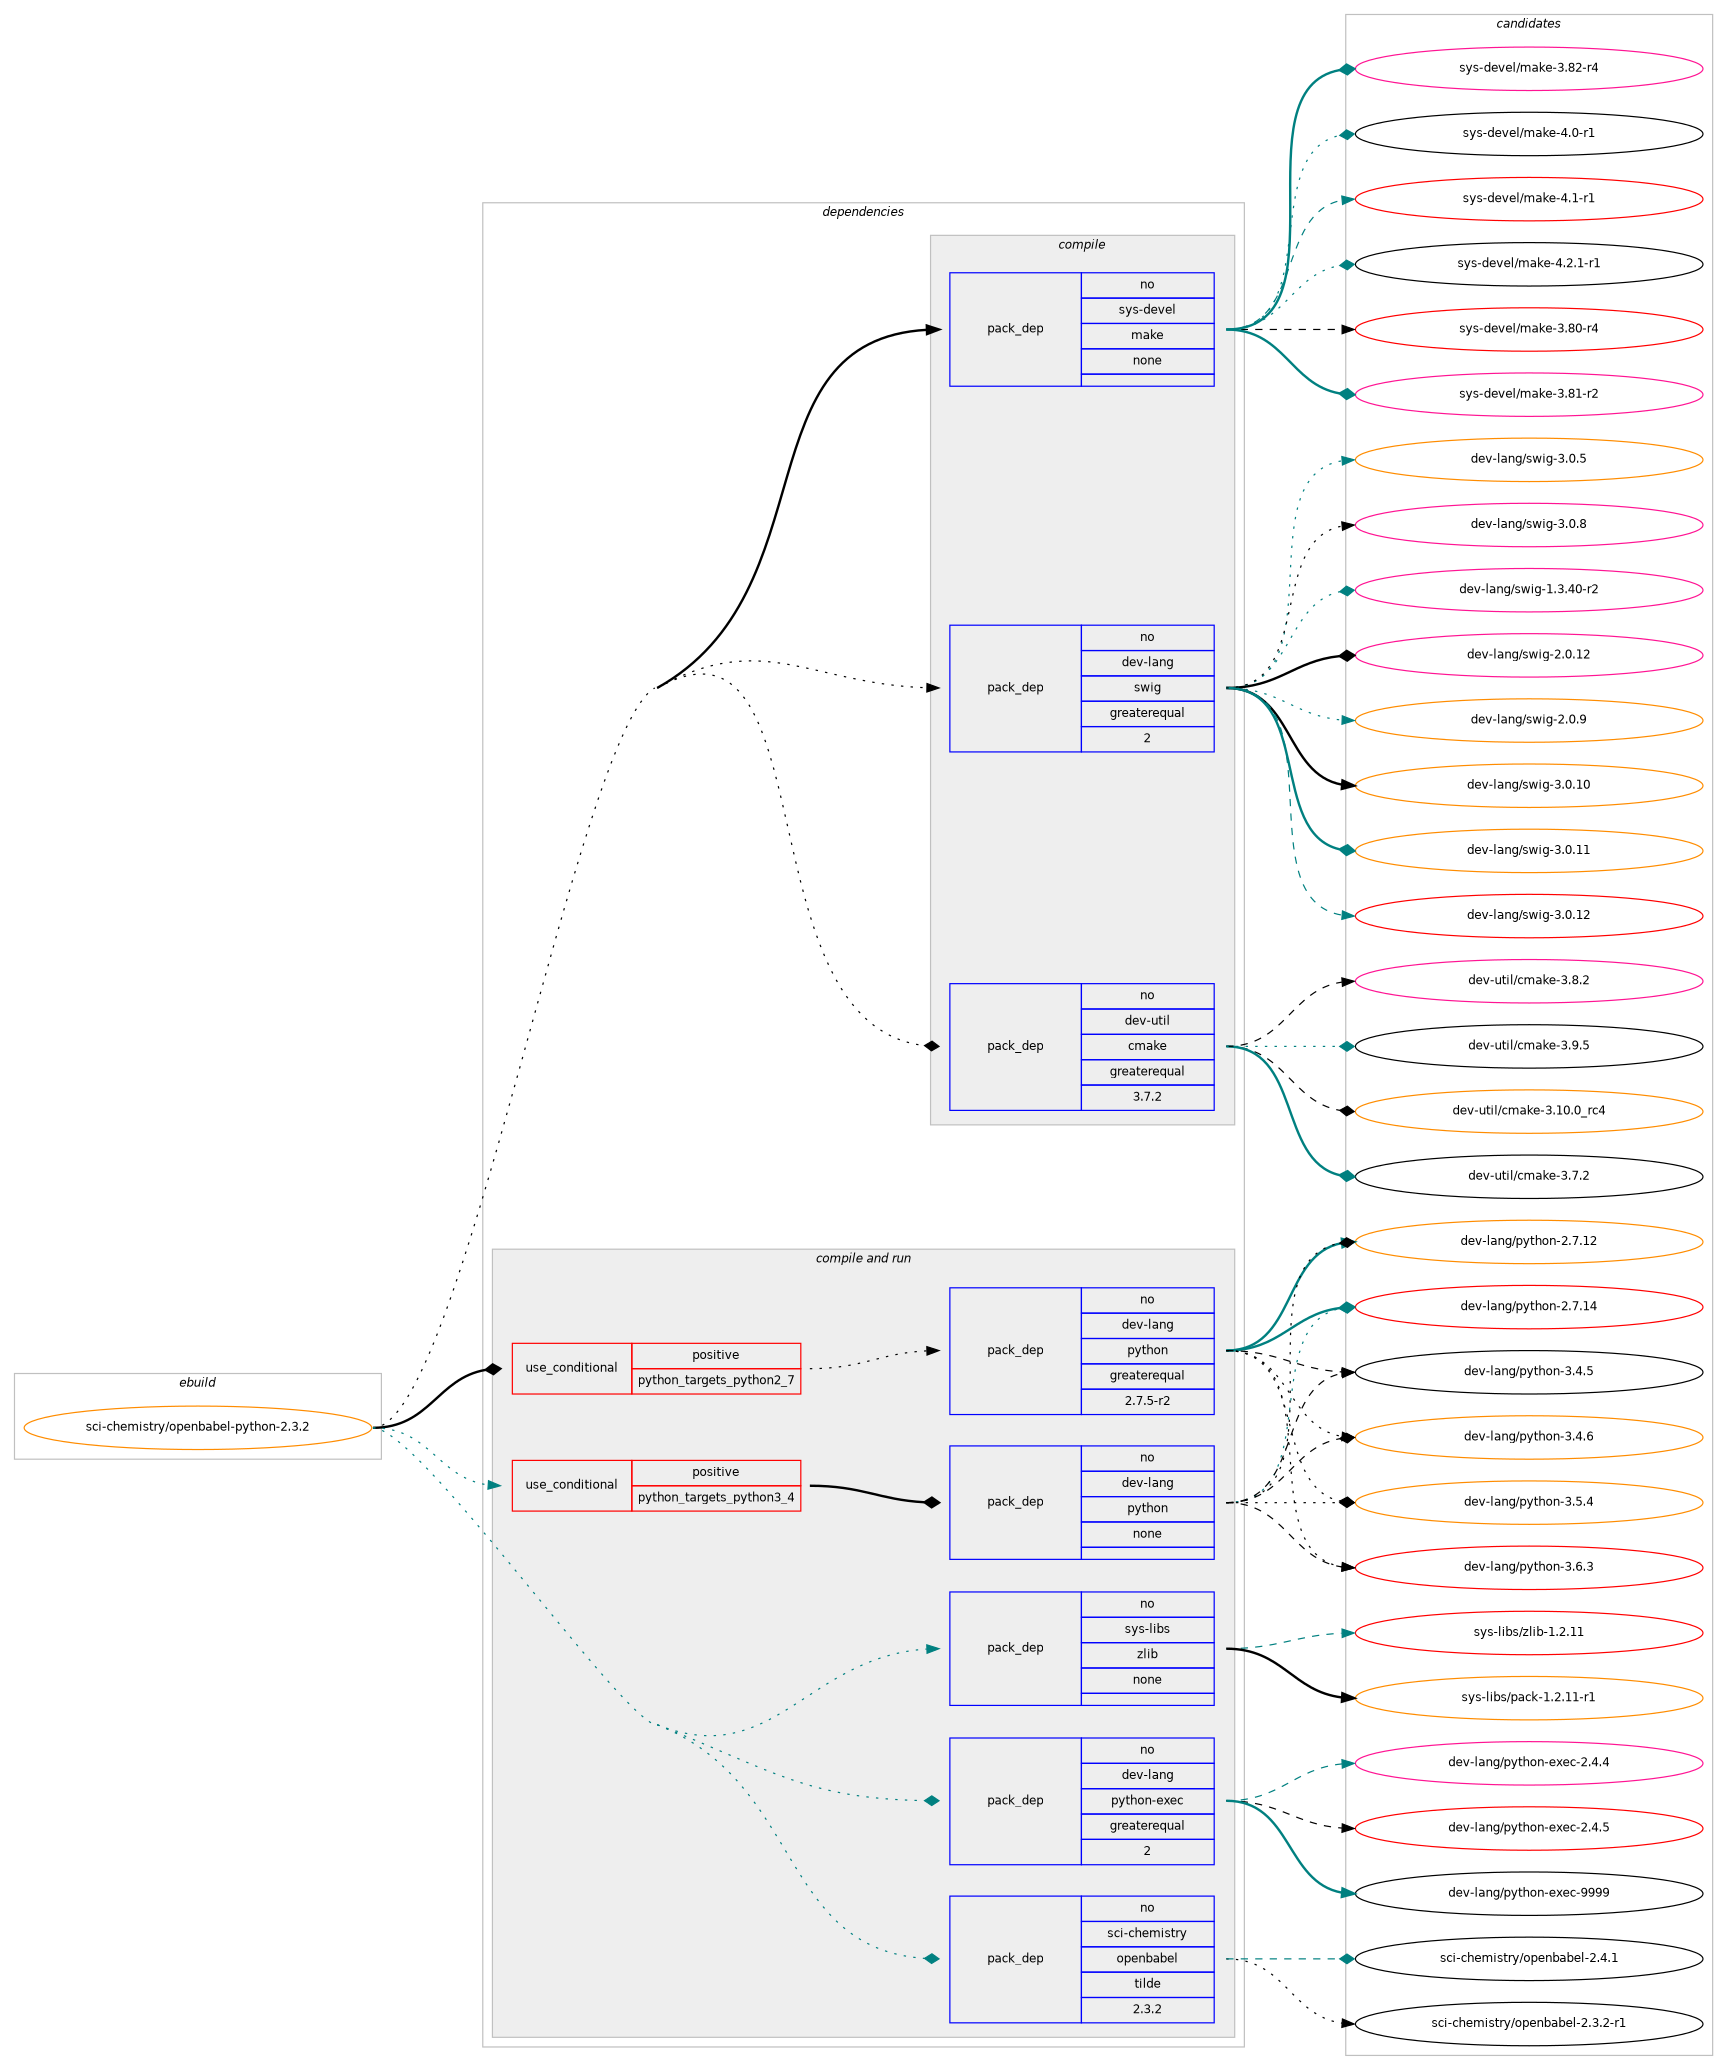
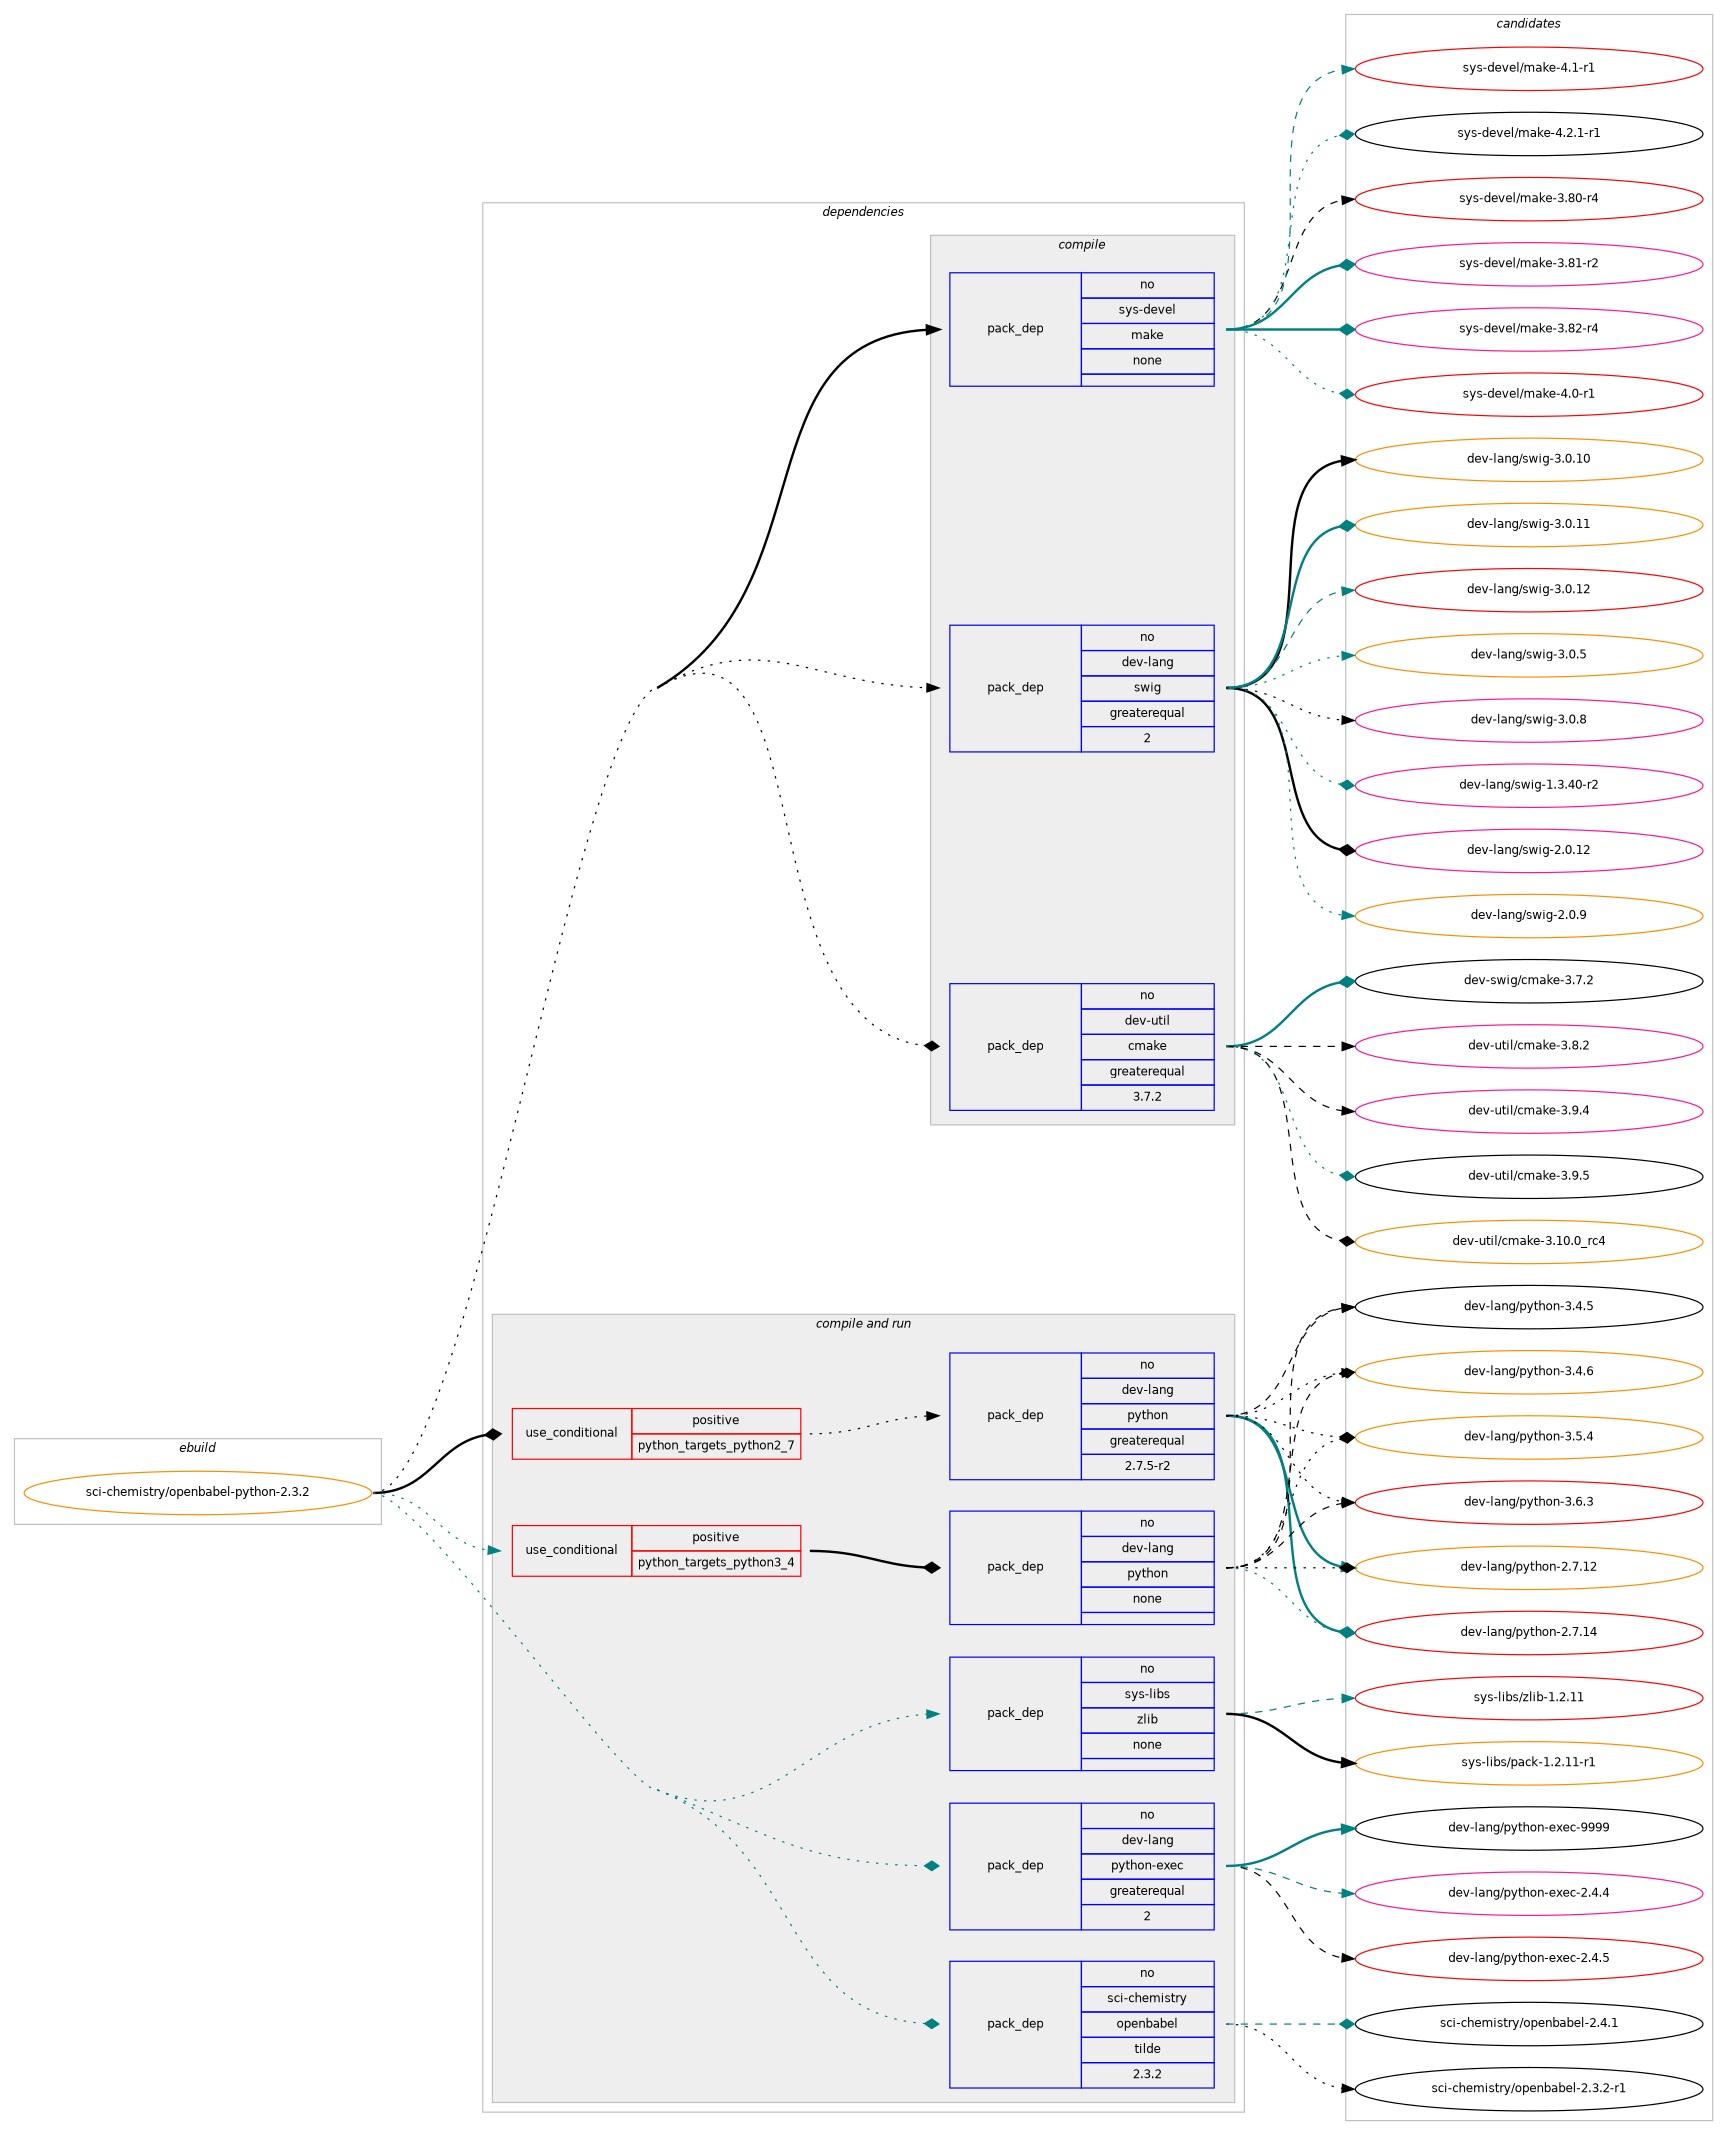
(1529, 134) -> (1529, 395)
none -> (1529, 1112)
(1529, 1177) -> (1529, 981)
